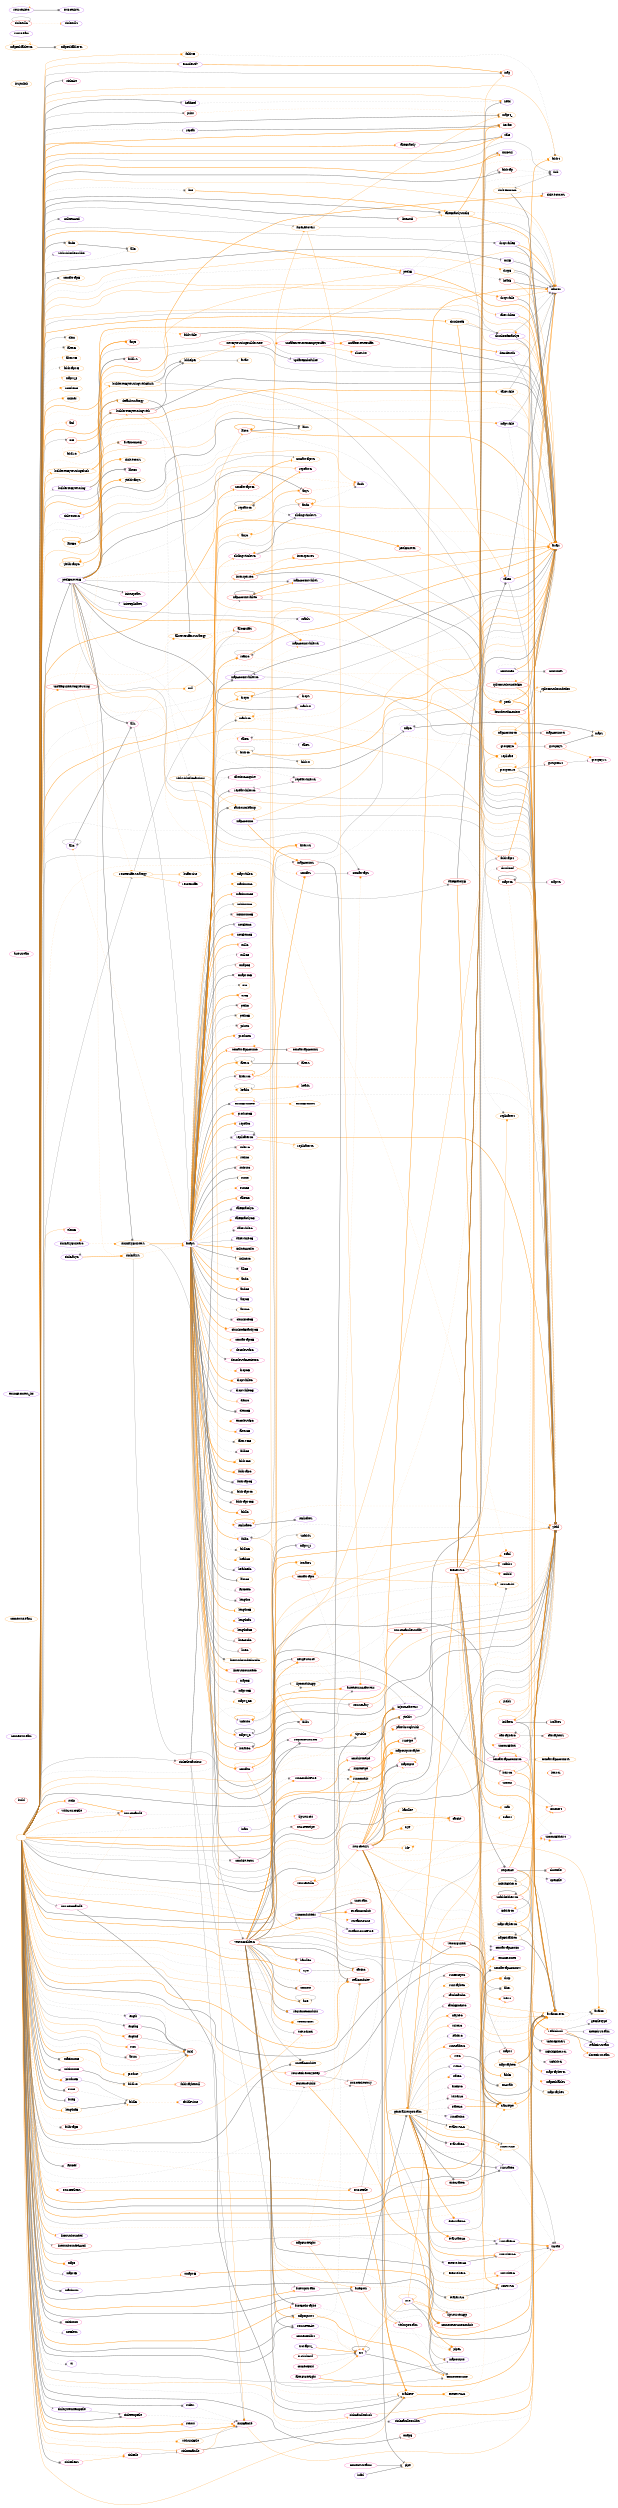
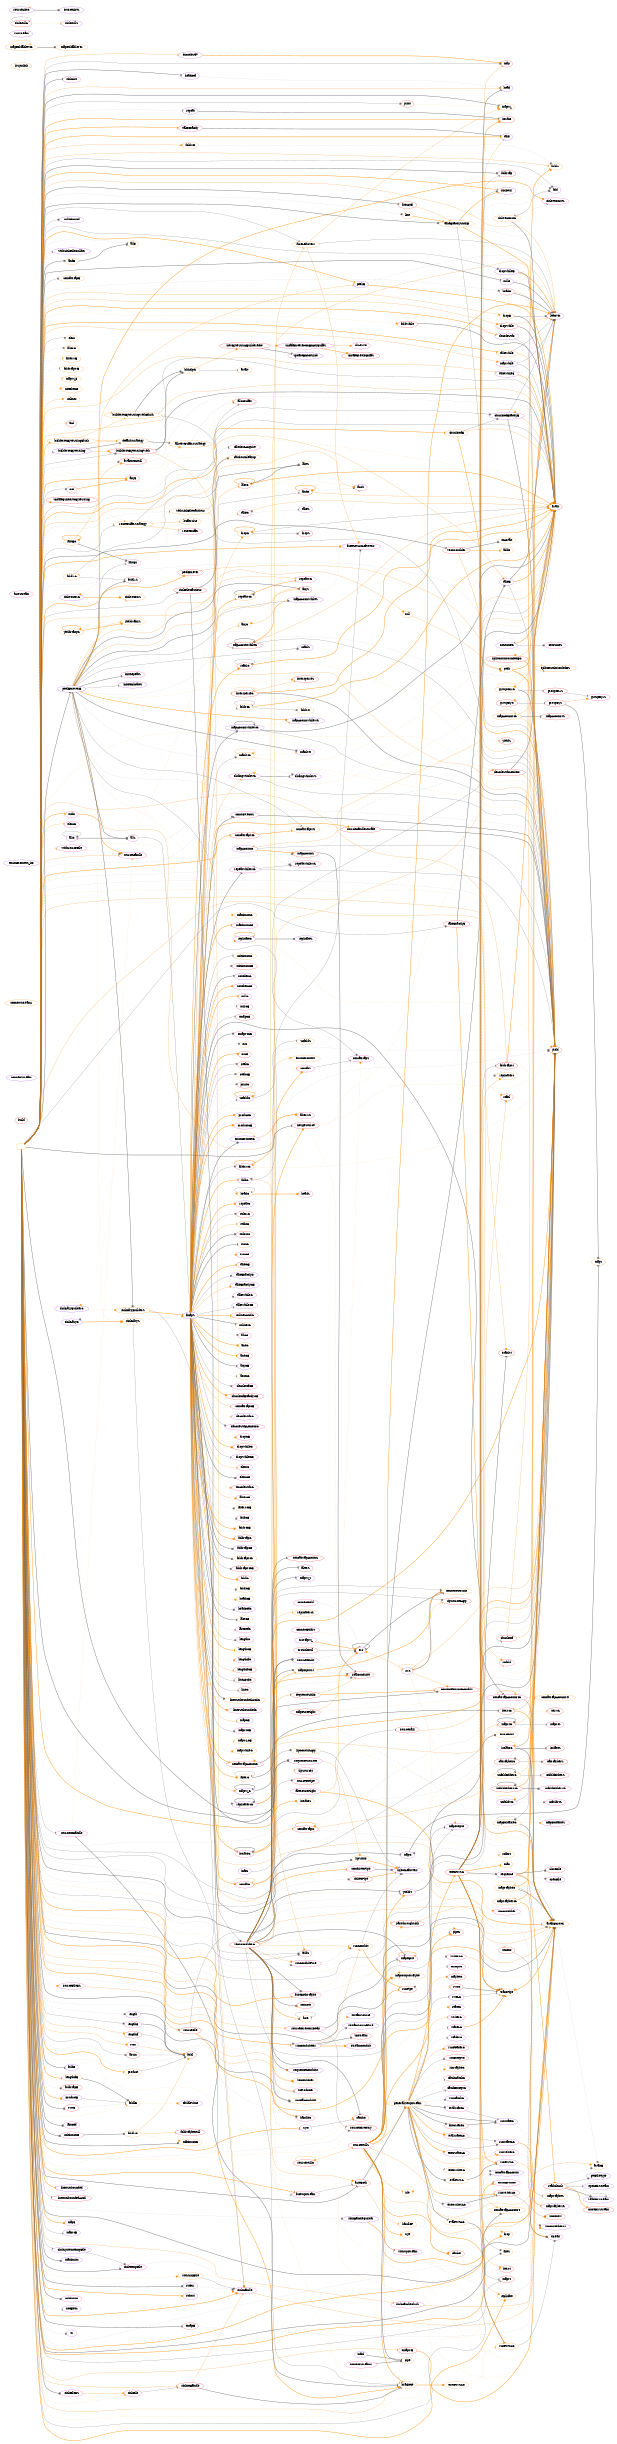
(101, 2074) -> (159, 2138)
